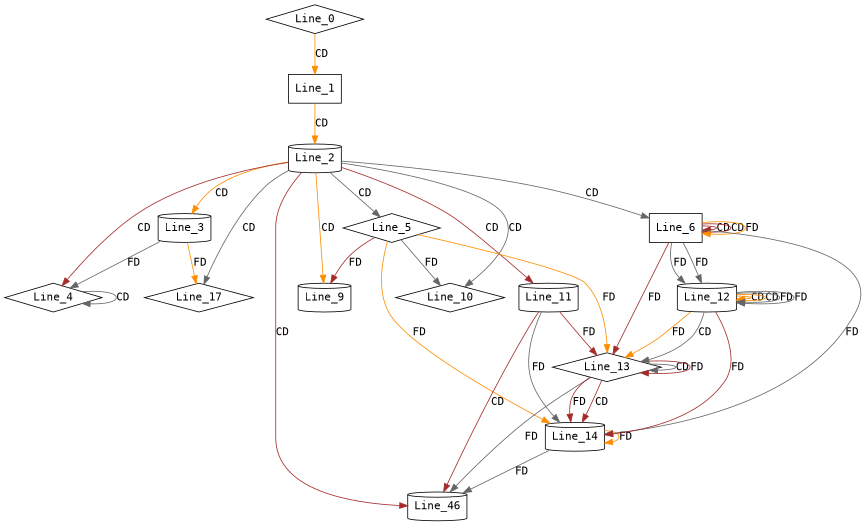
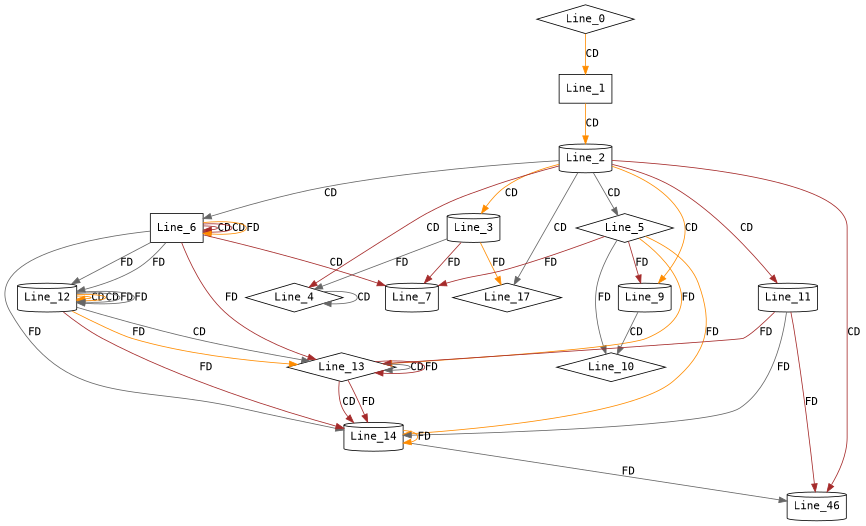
(465, 192) -> (629, 330)
none -> (412, 298)
(498, 402) -> (812, 402)
(519, 427) -> none
